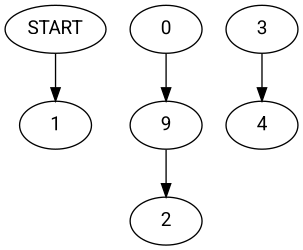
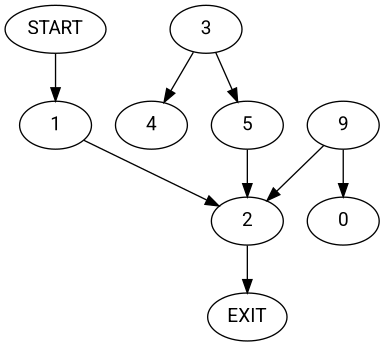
(166, 71) -> (343, 167)
none -> (247, 125)
none -> (145, 170)
none -> (247, 317)
